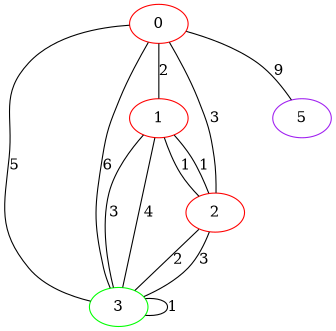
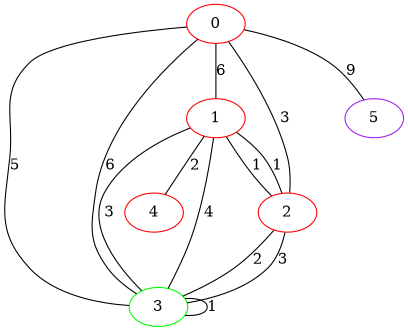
(164, 71) -> (221, 71)
none -> (154, 213)
